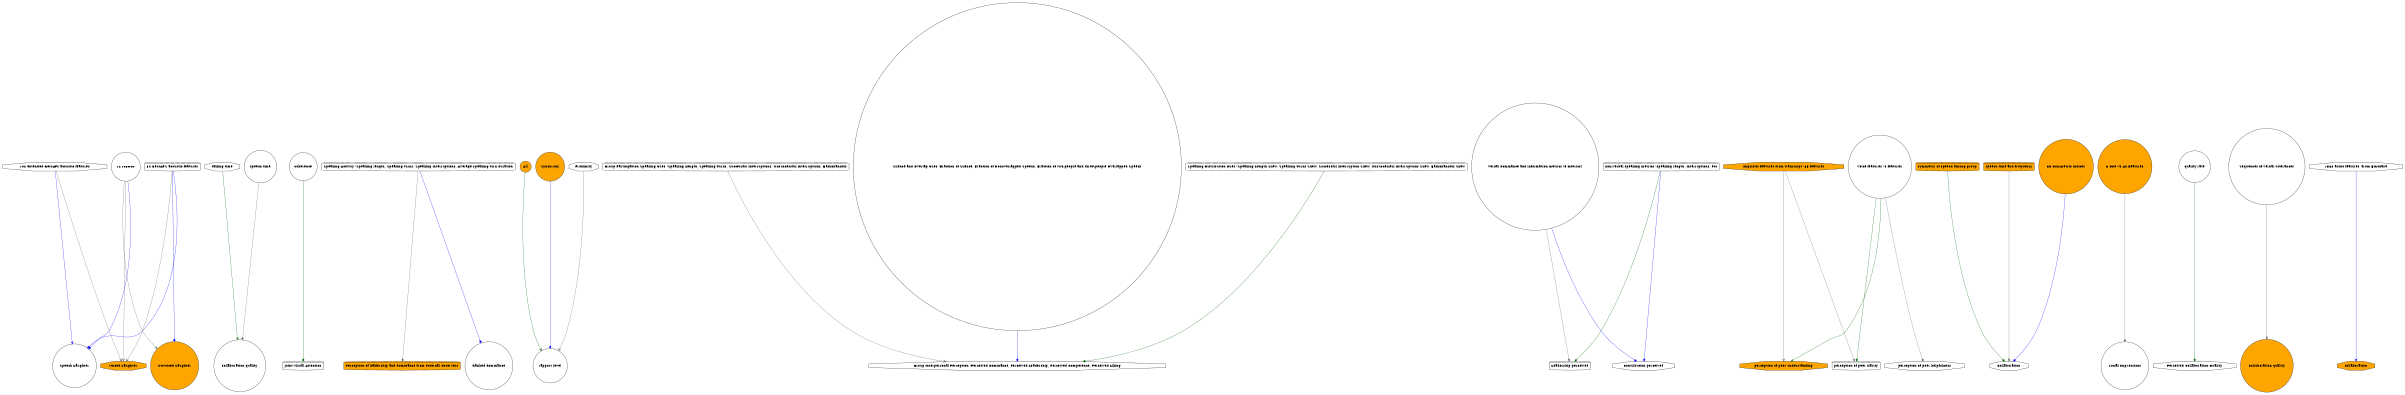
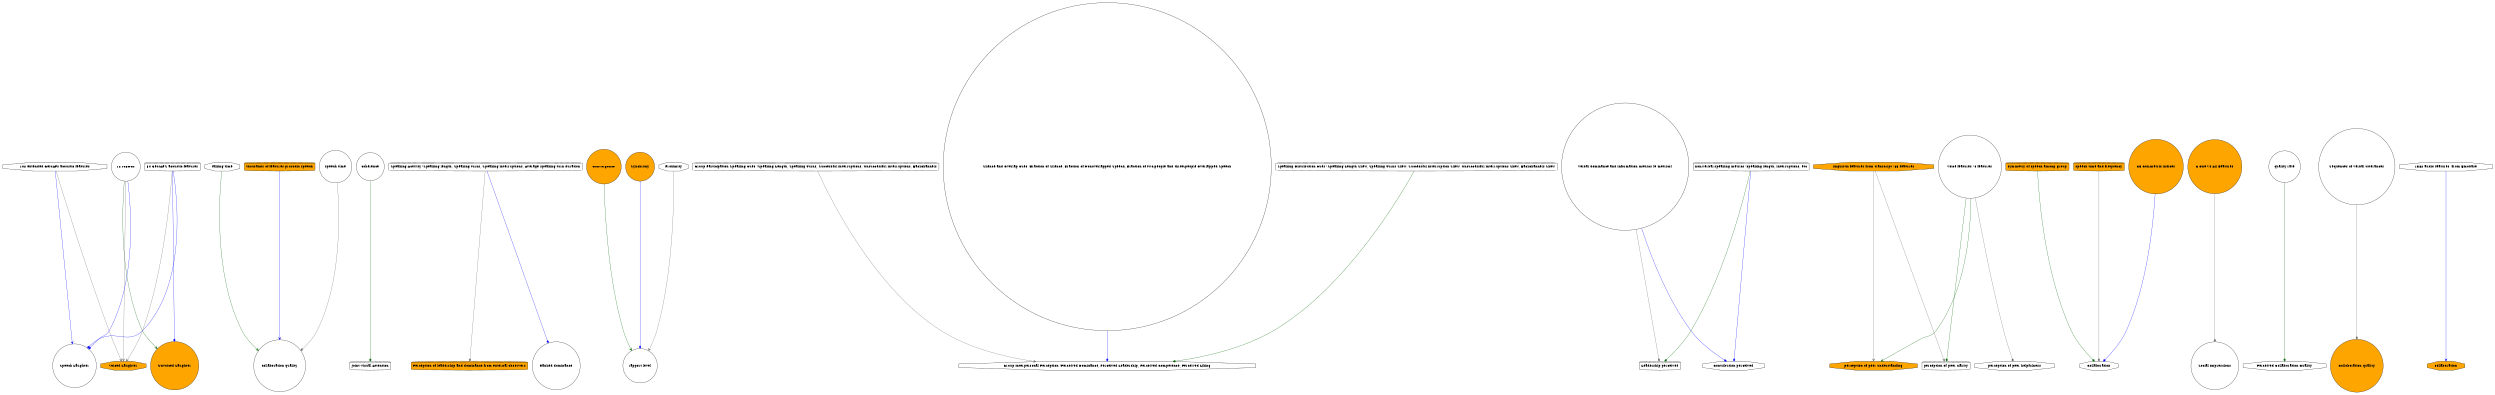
none -> (280, 167)
(526, 167) -> (604, 167)
(128, 280) -> (128, 280)
